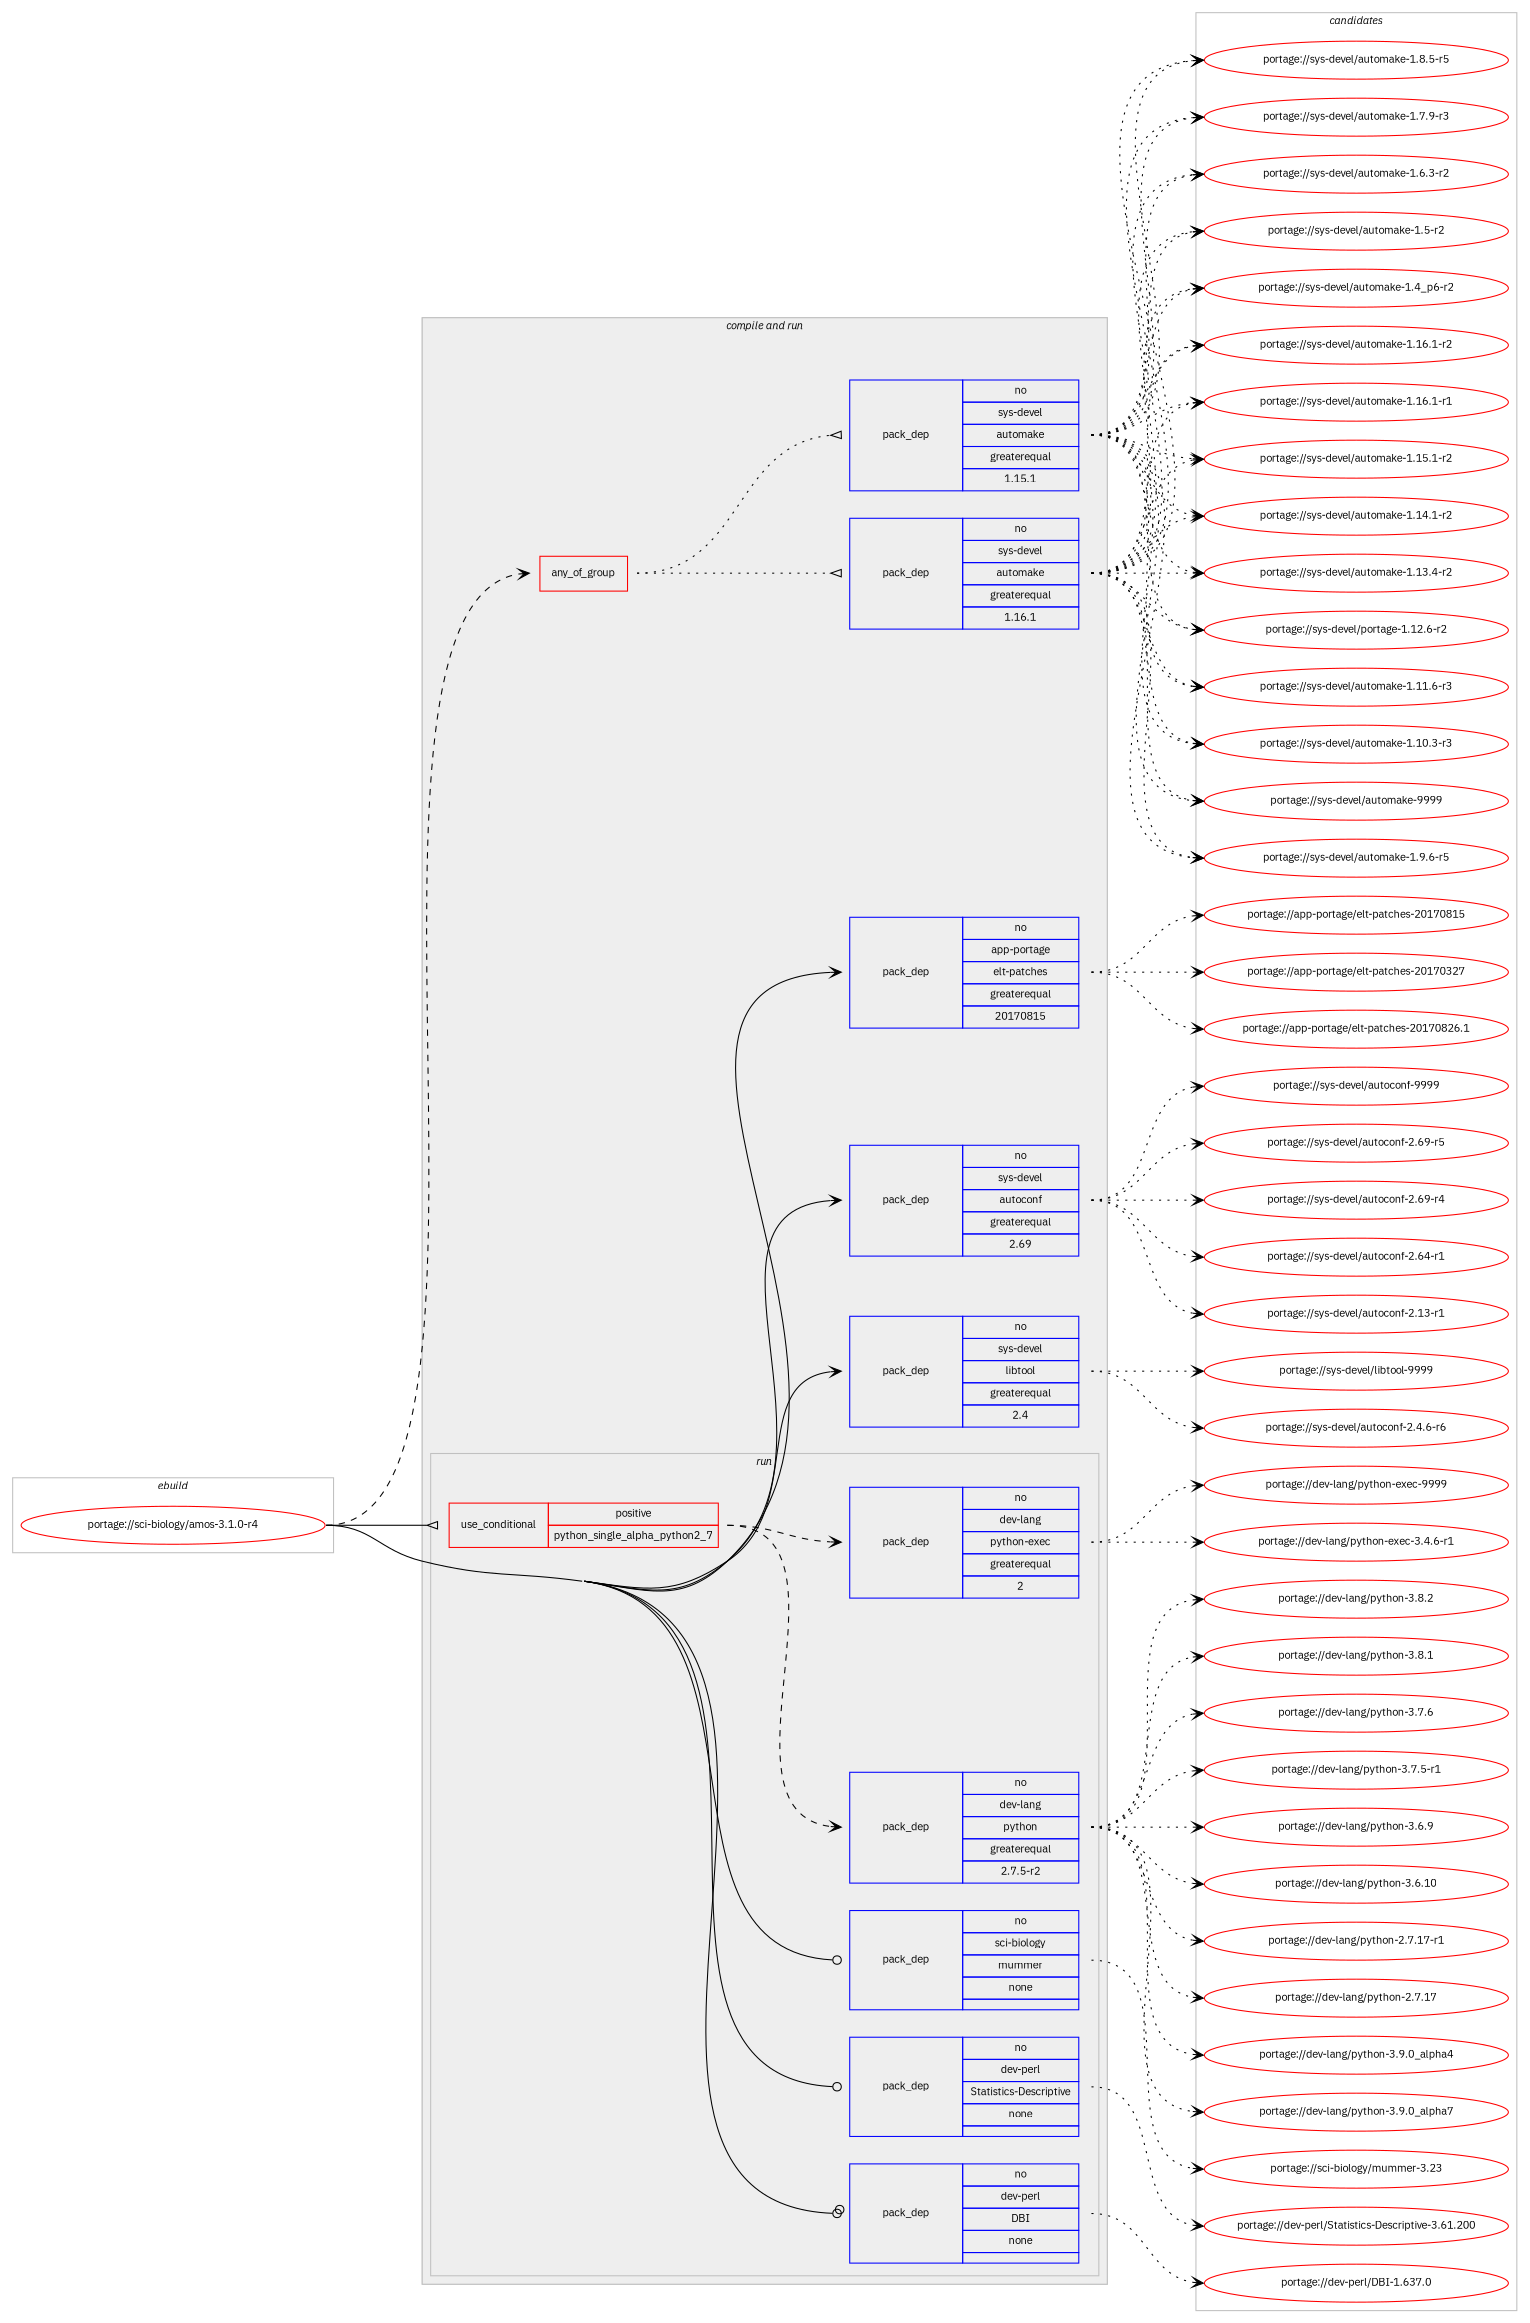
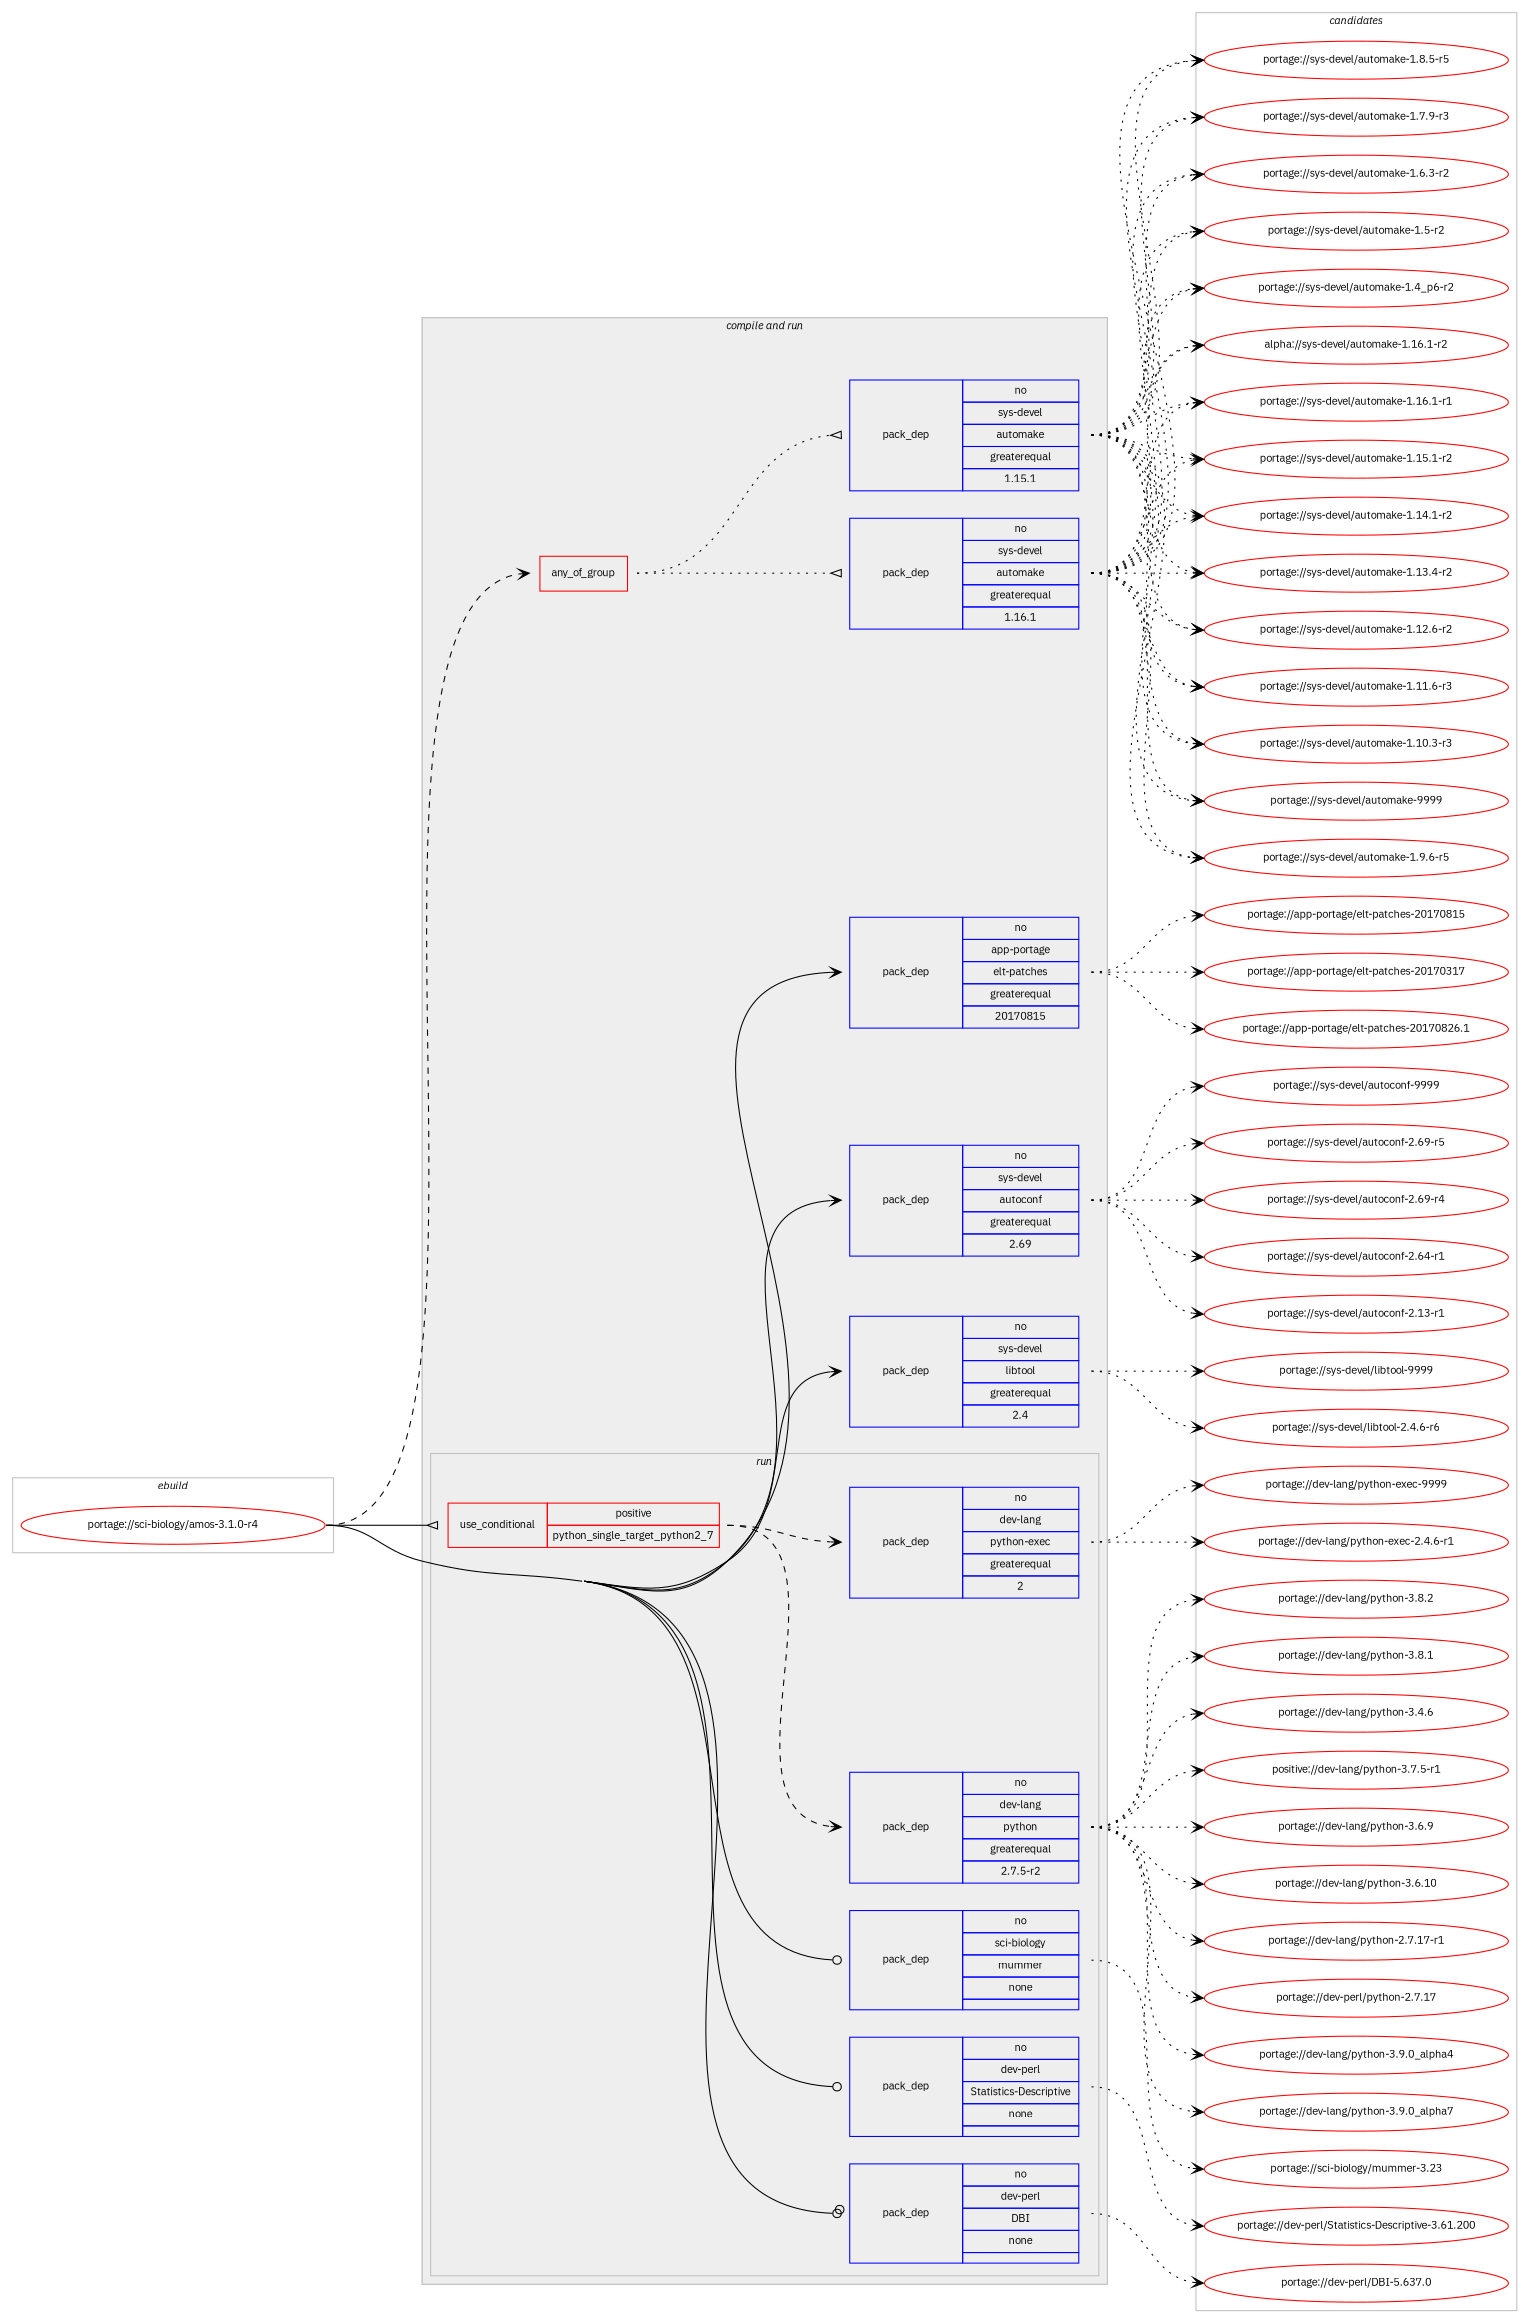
(1356, 345) -> (1356, 345)
(1356, 630) -> (1356, 630)
(1356, 972) -> (1356, 972)
(1356, 1428) -> (1356, 1428)
(633, 1536) -> (633, 1536)
(1356, 1542) -> (1356, 1542)
(1356, 1713) -> (1356, 1713)
(1356, 1770) -> (1356, 1770)
(1356, 1998) -> (1356, 1998)
(1356, 2283) -> (1356, 2283)
